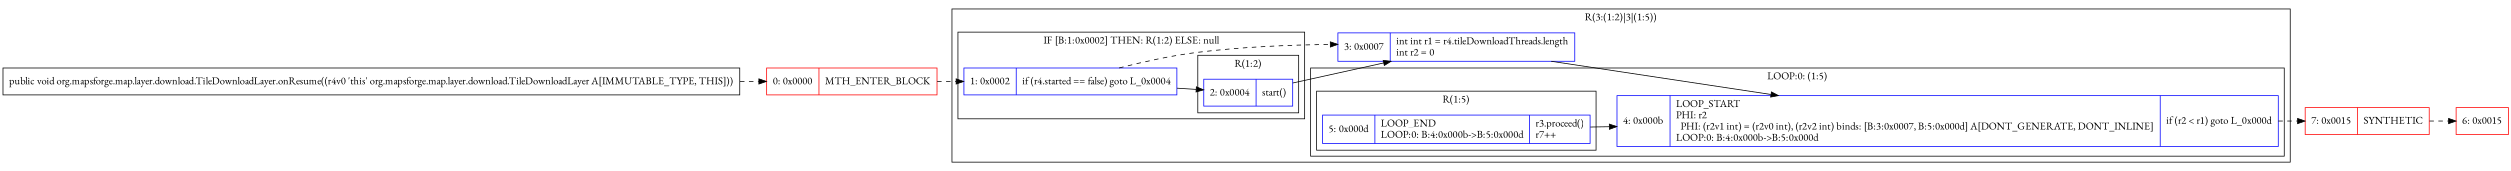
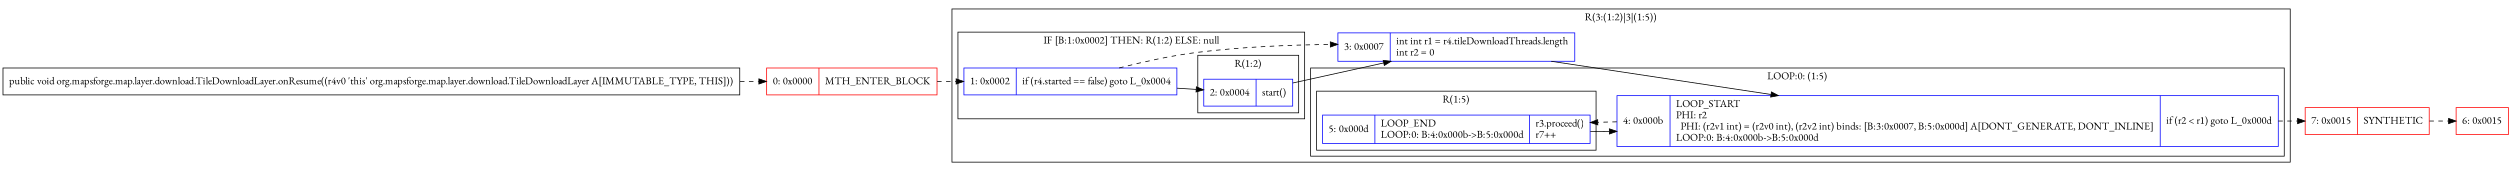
none -> (1607, 122)
